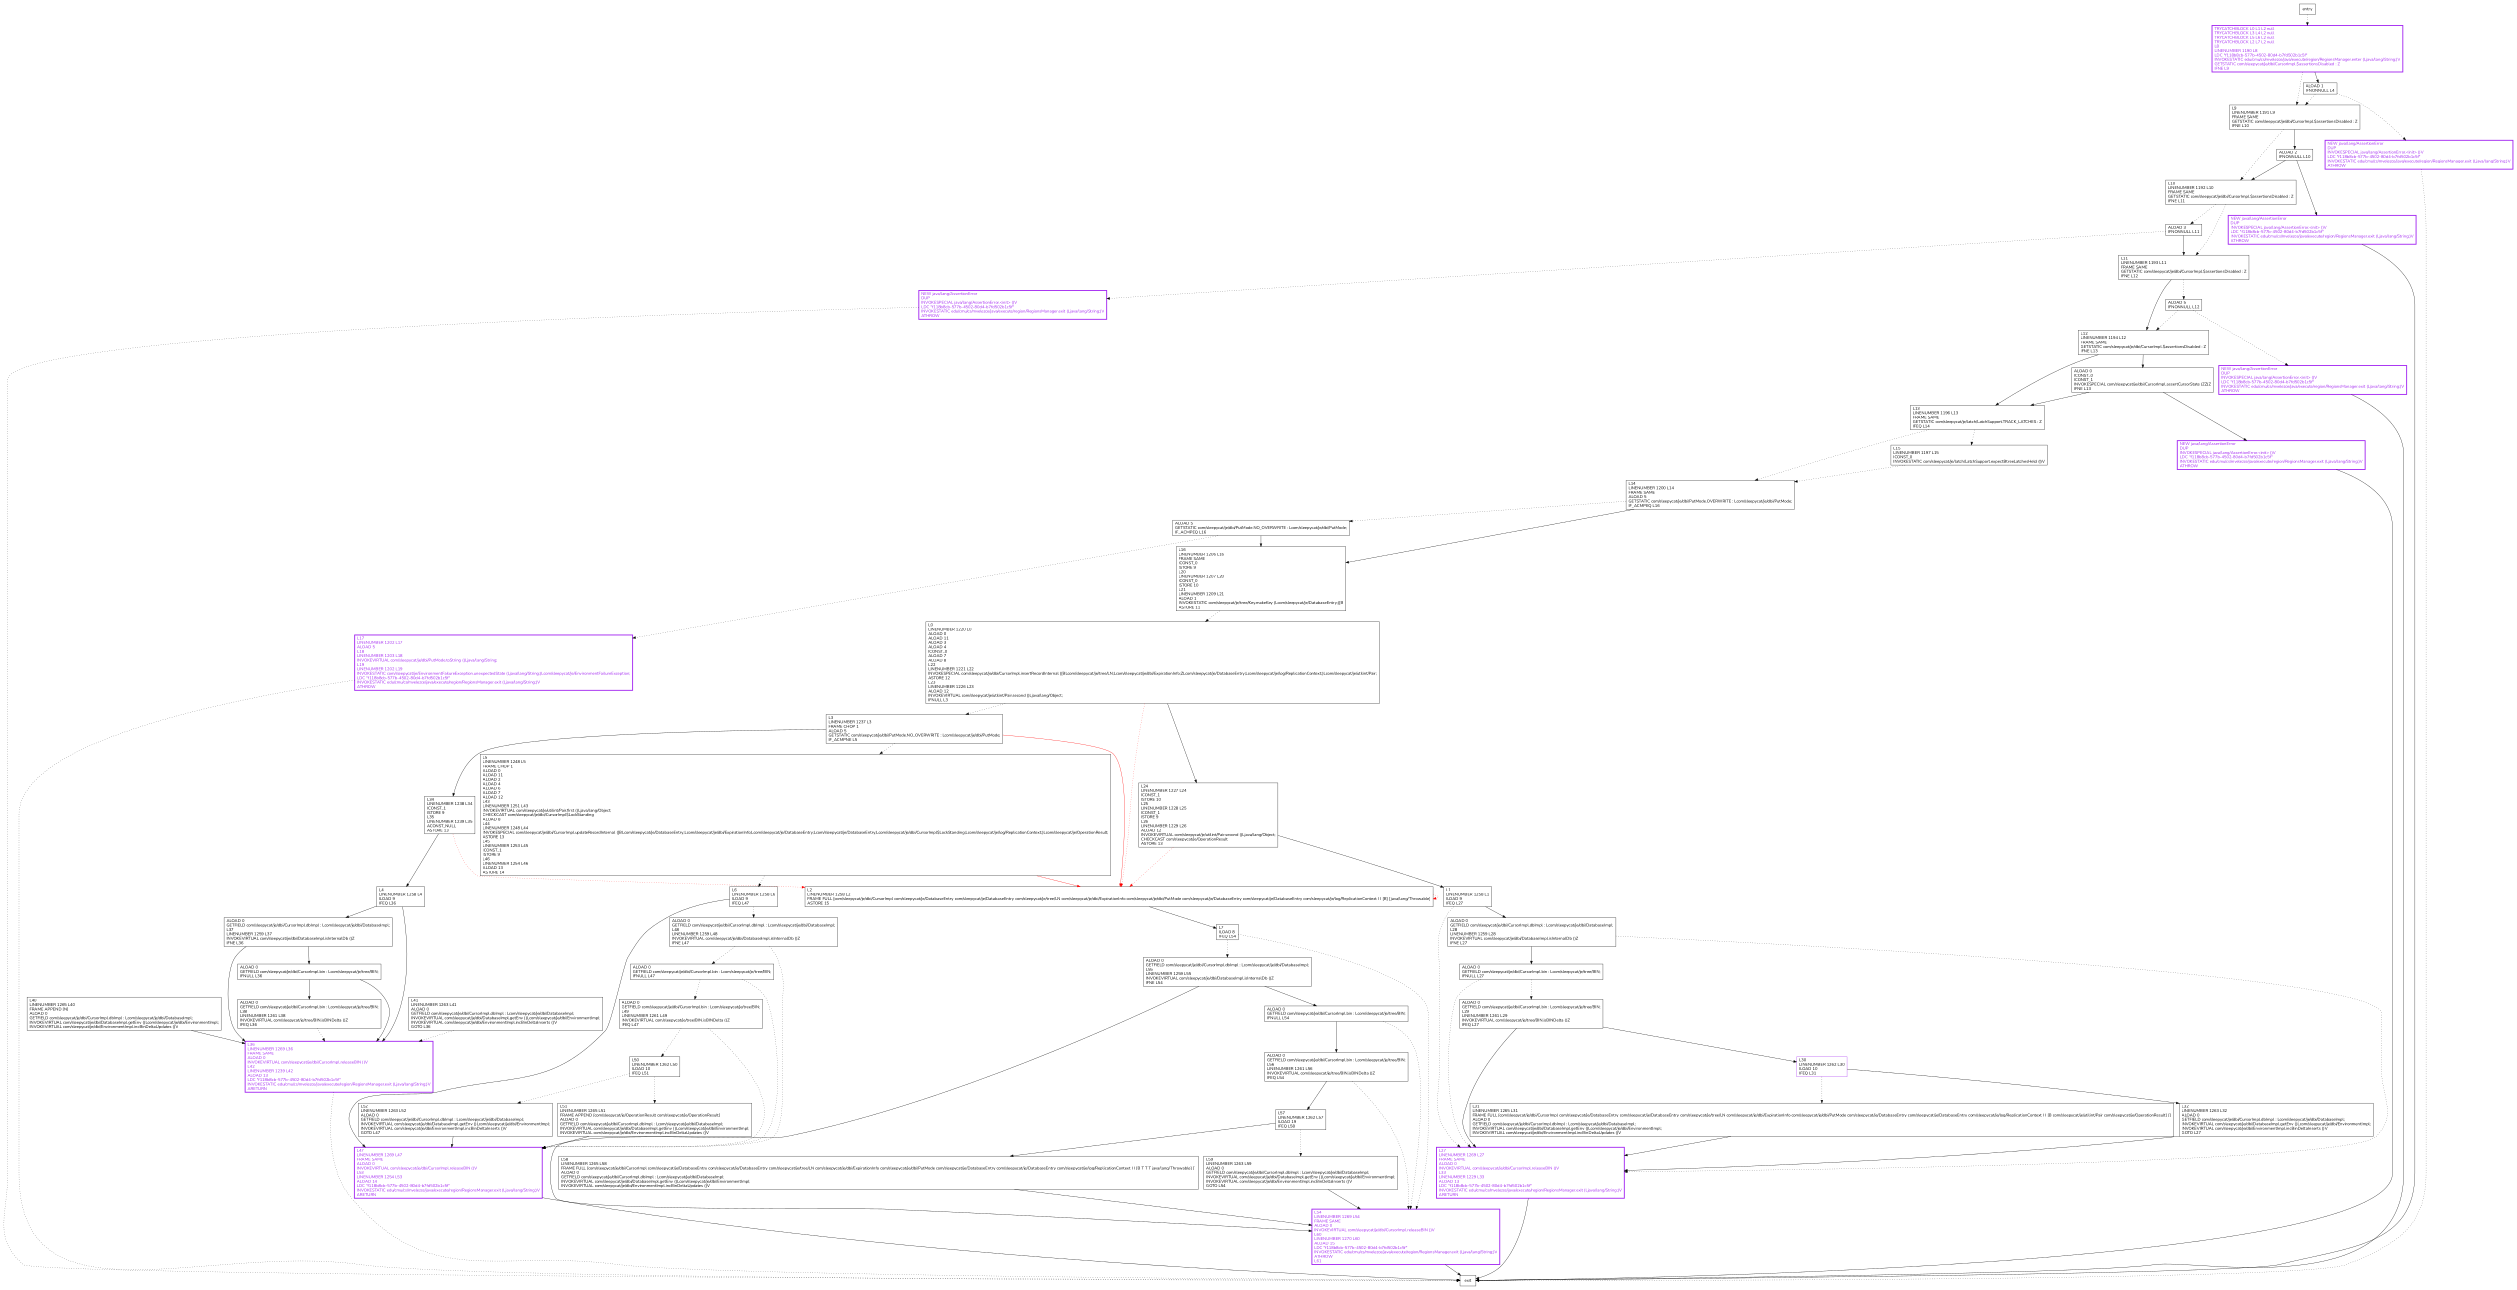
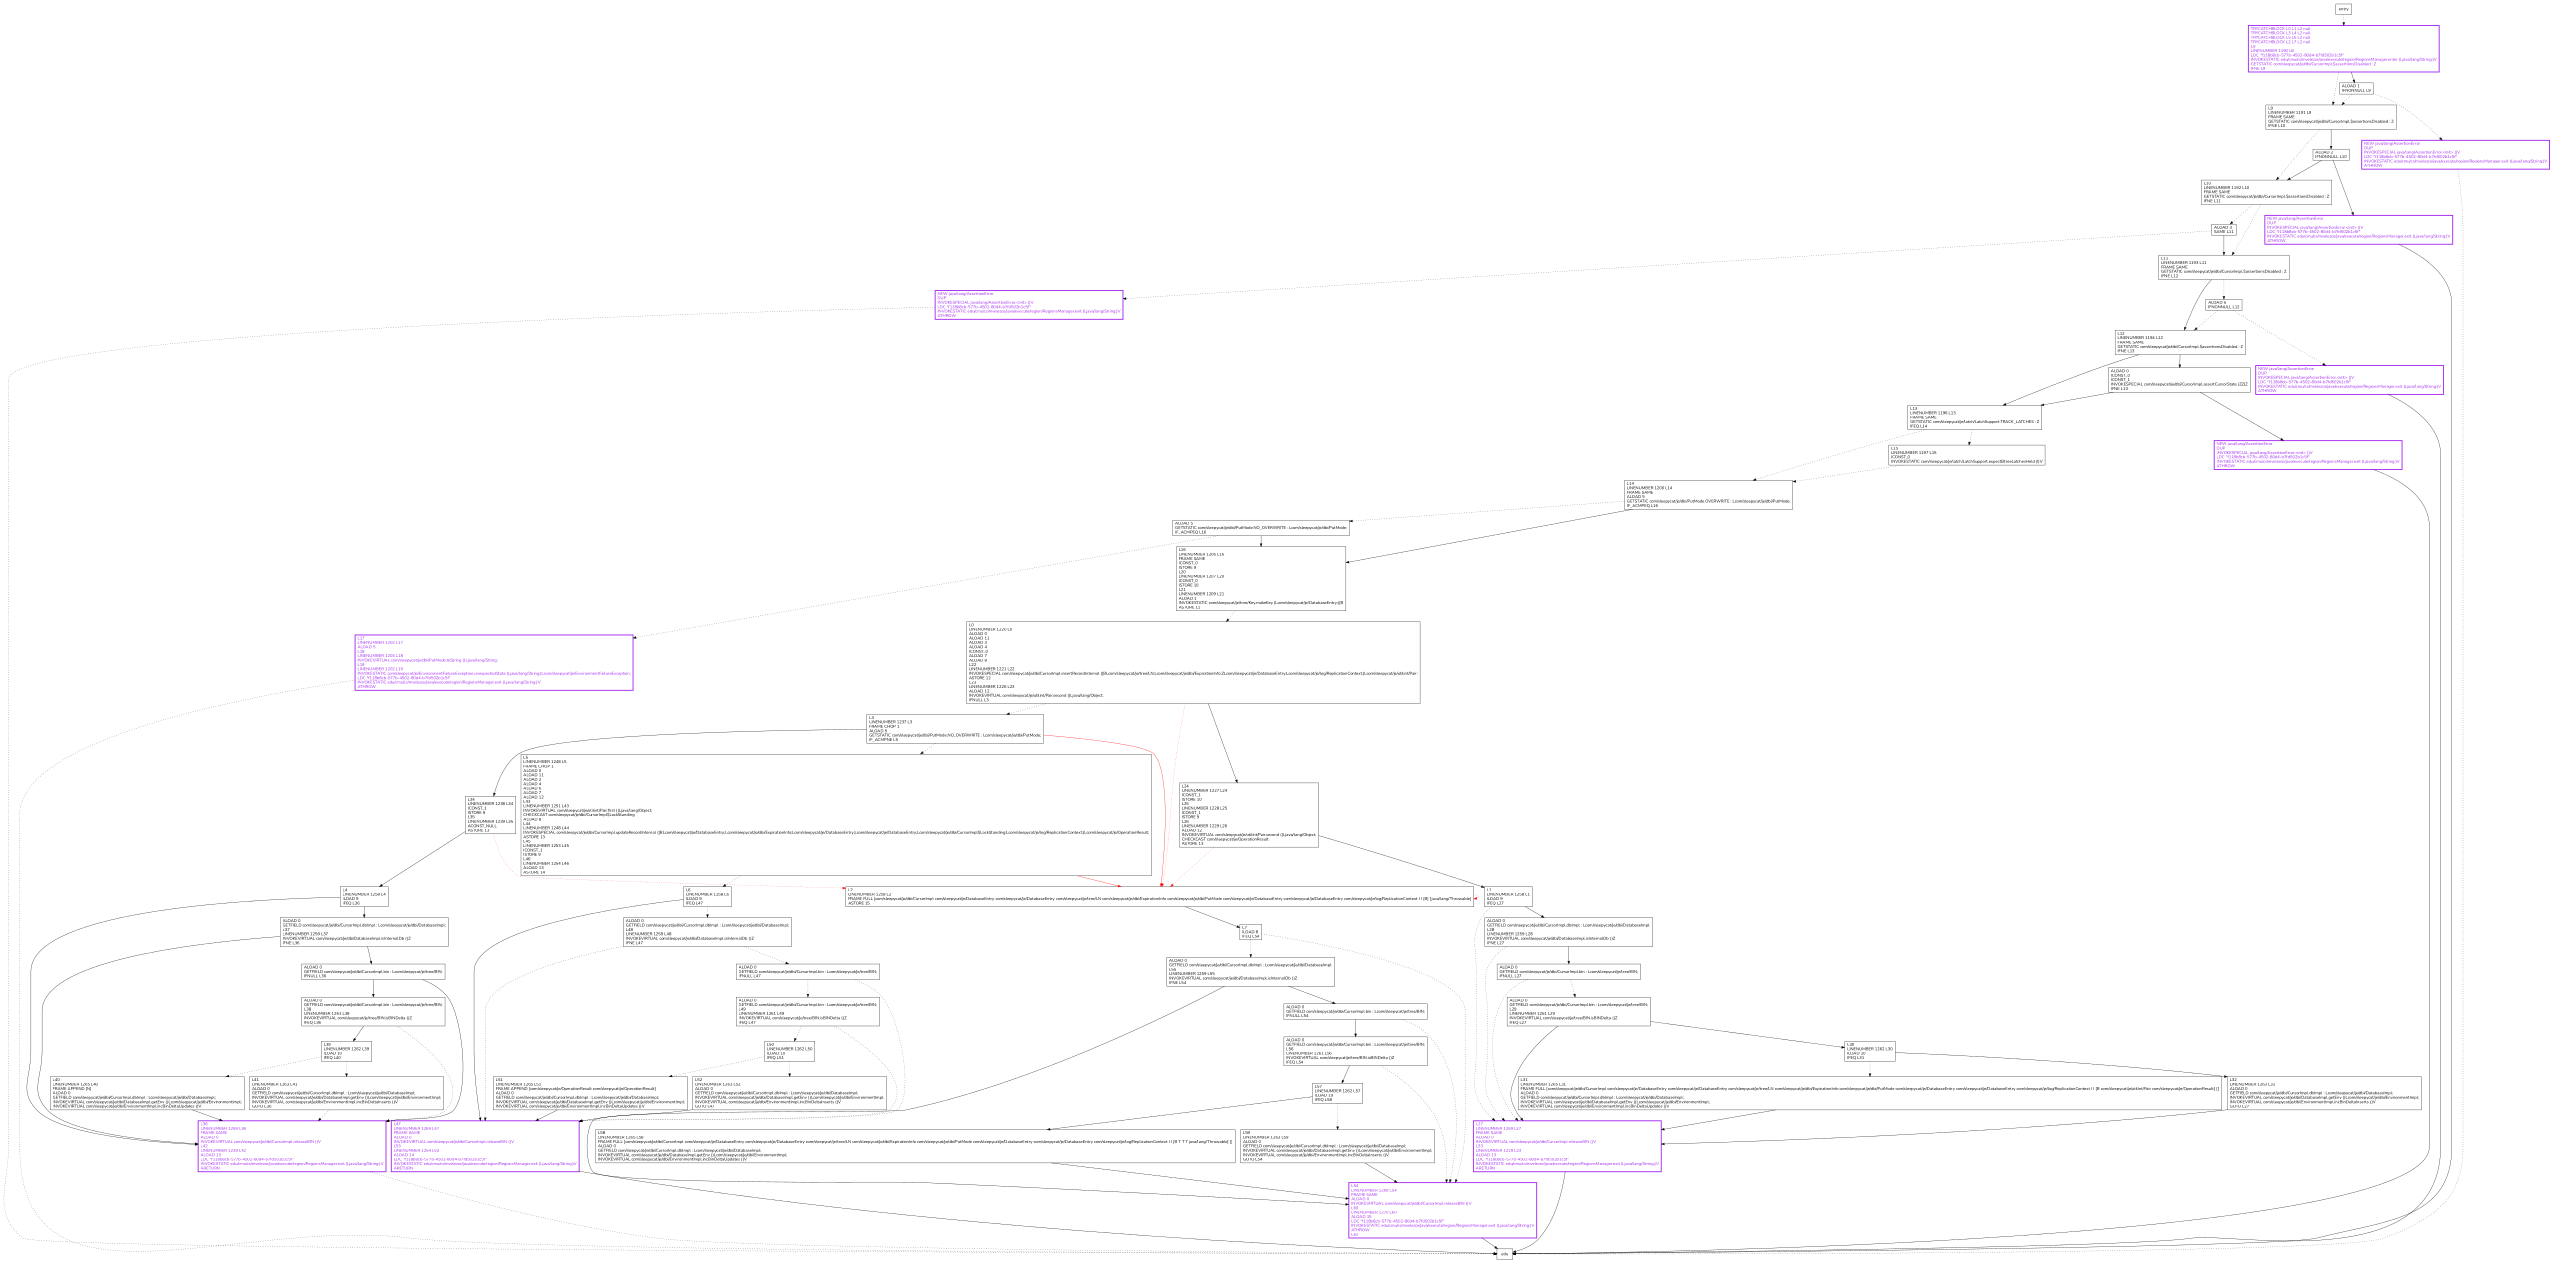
(2320, 88) -> (2356, 88)
(2184, 230) -> (2224, 230)
none -> (347, 1051)
(1822, 1067) -> (1870, 1051)
(1468, 1281) -> (1505, 1254)
